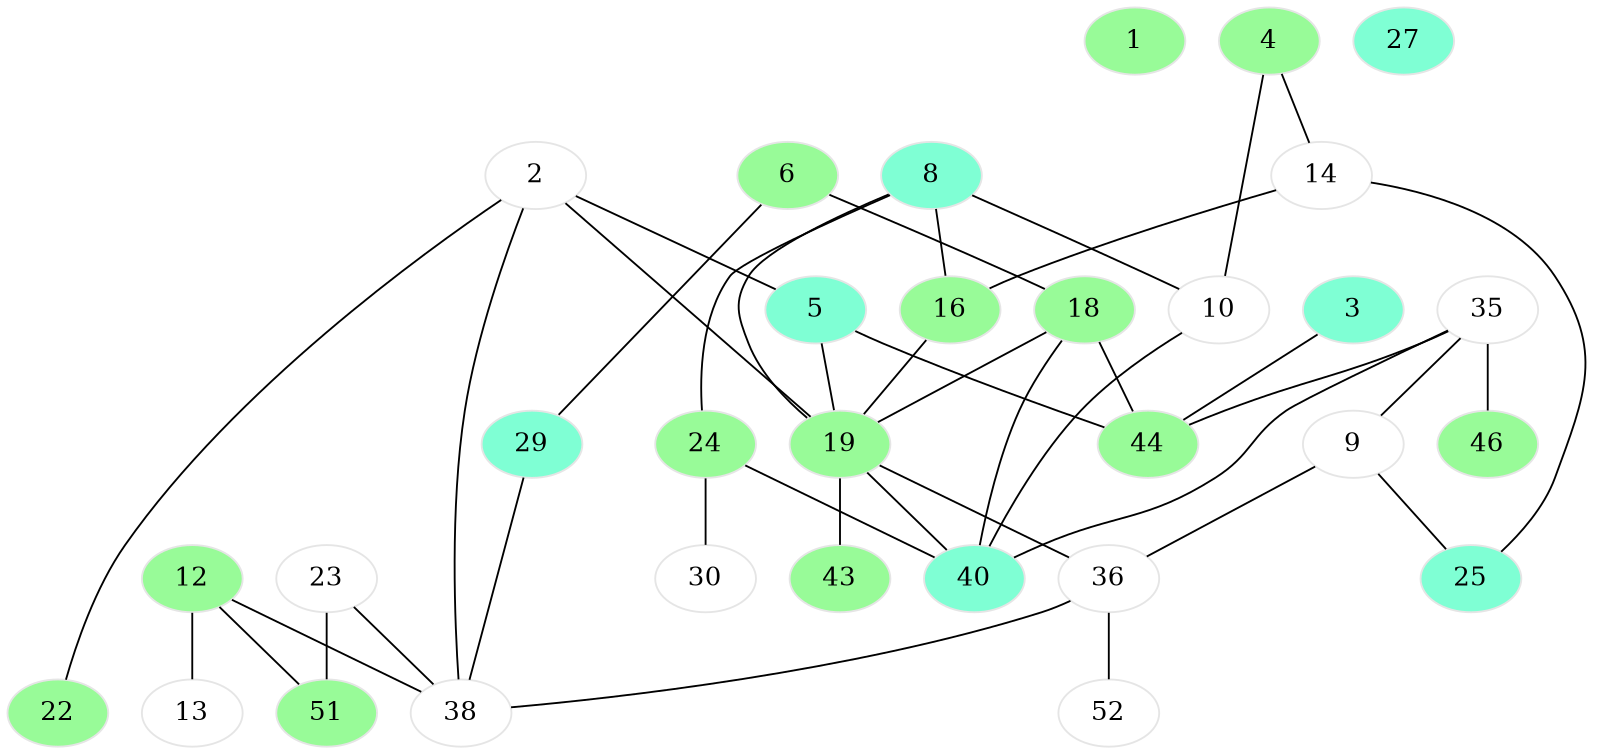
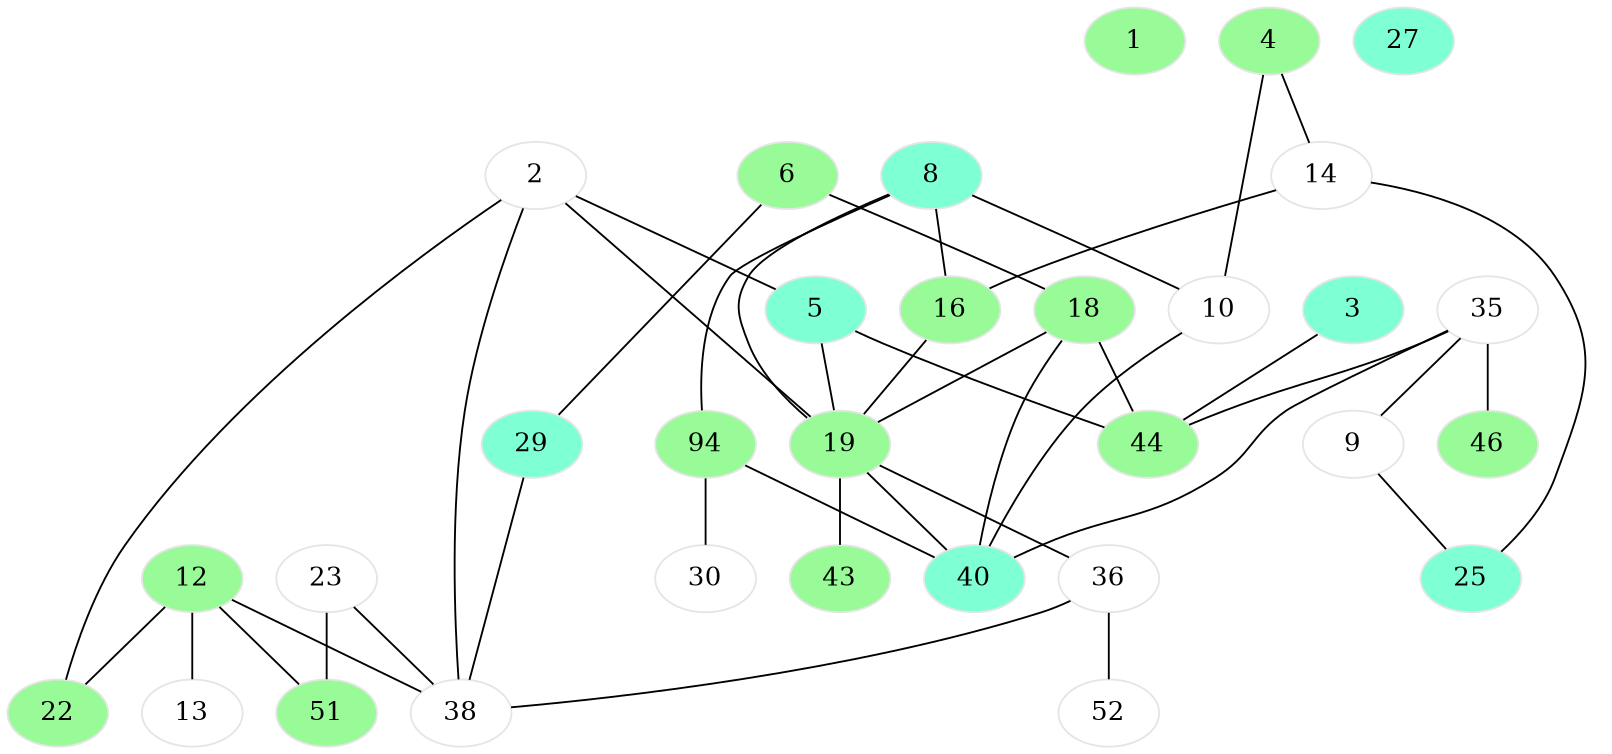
(706, 444) -> (706, 444)
(1231, 512) -> none
none -> (125, 646)
